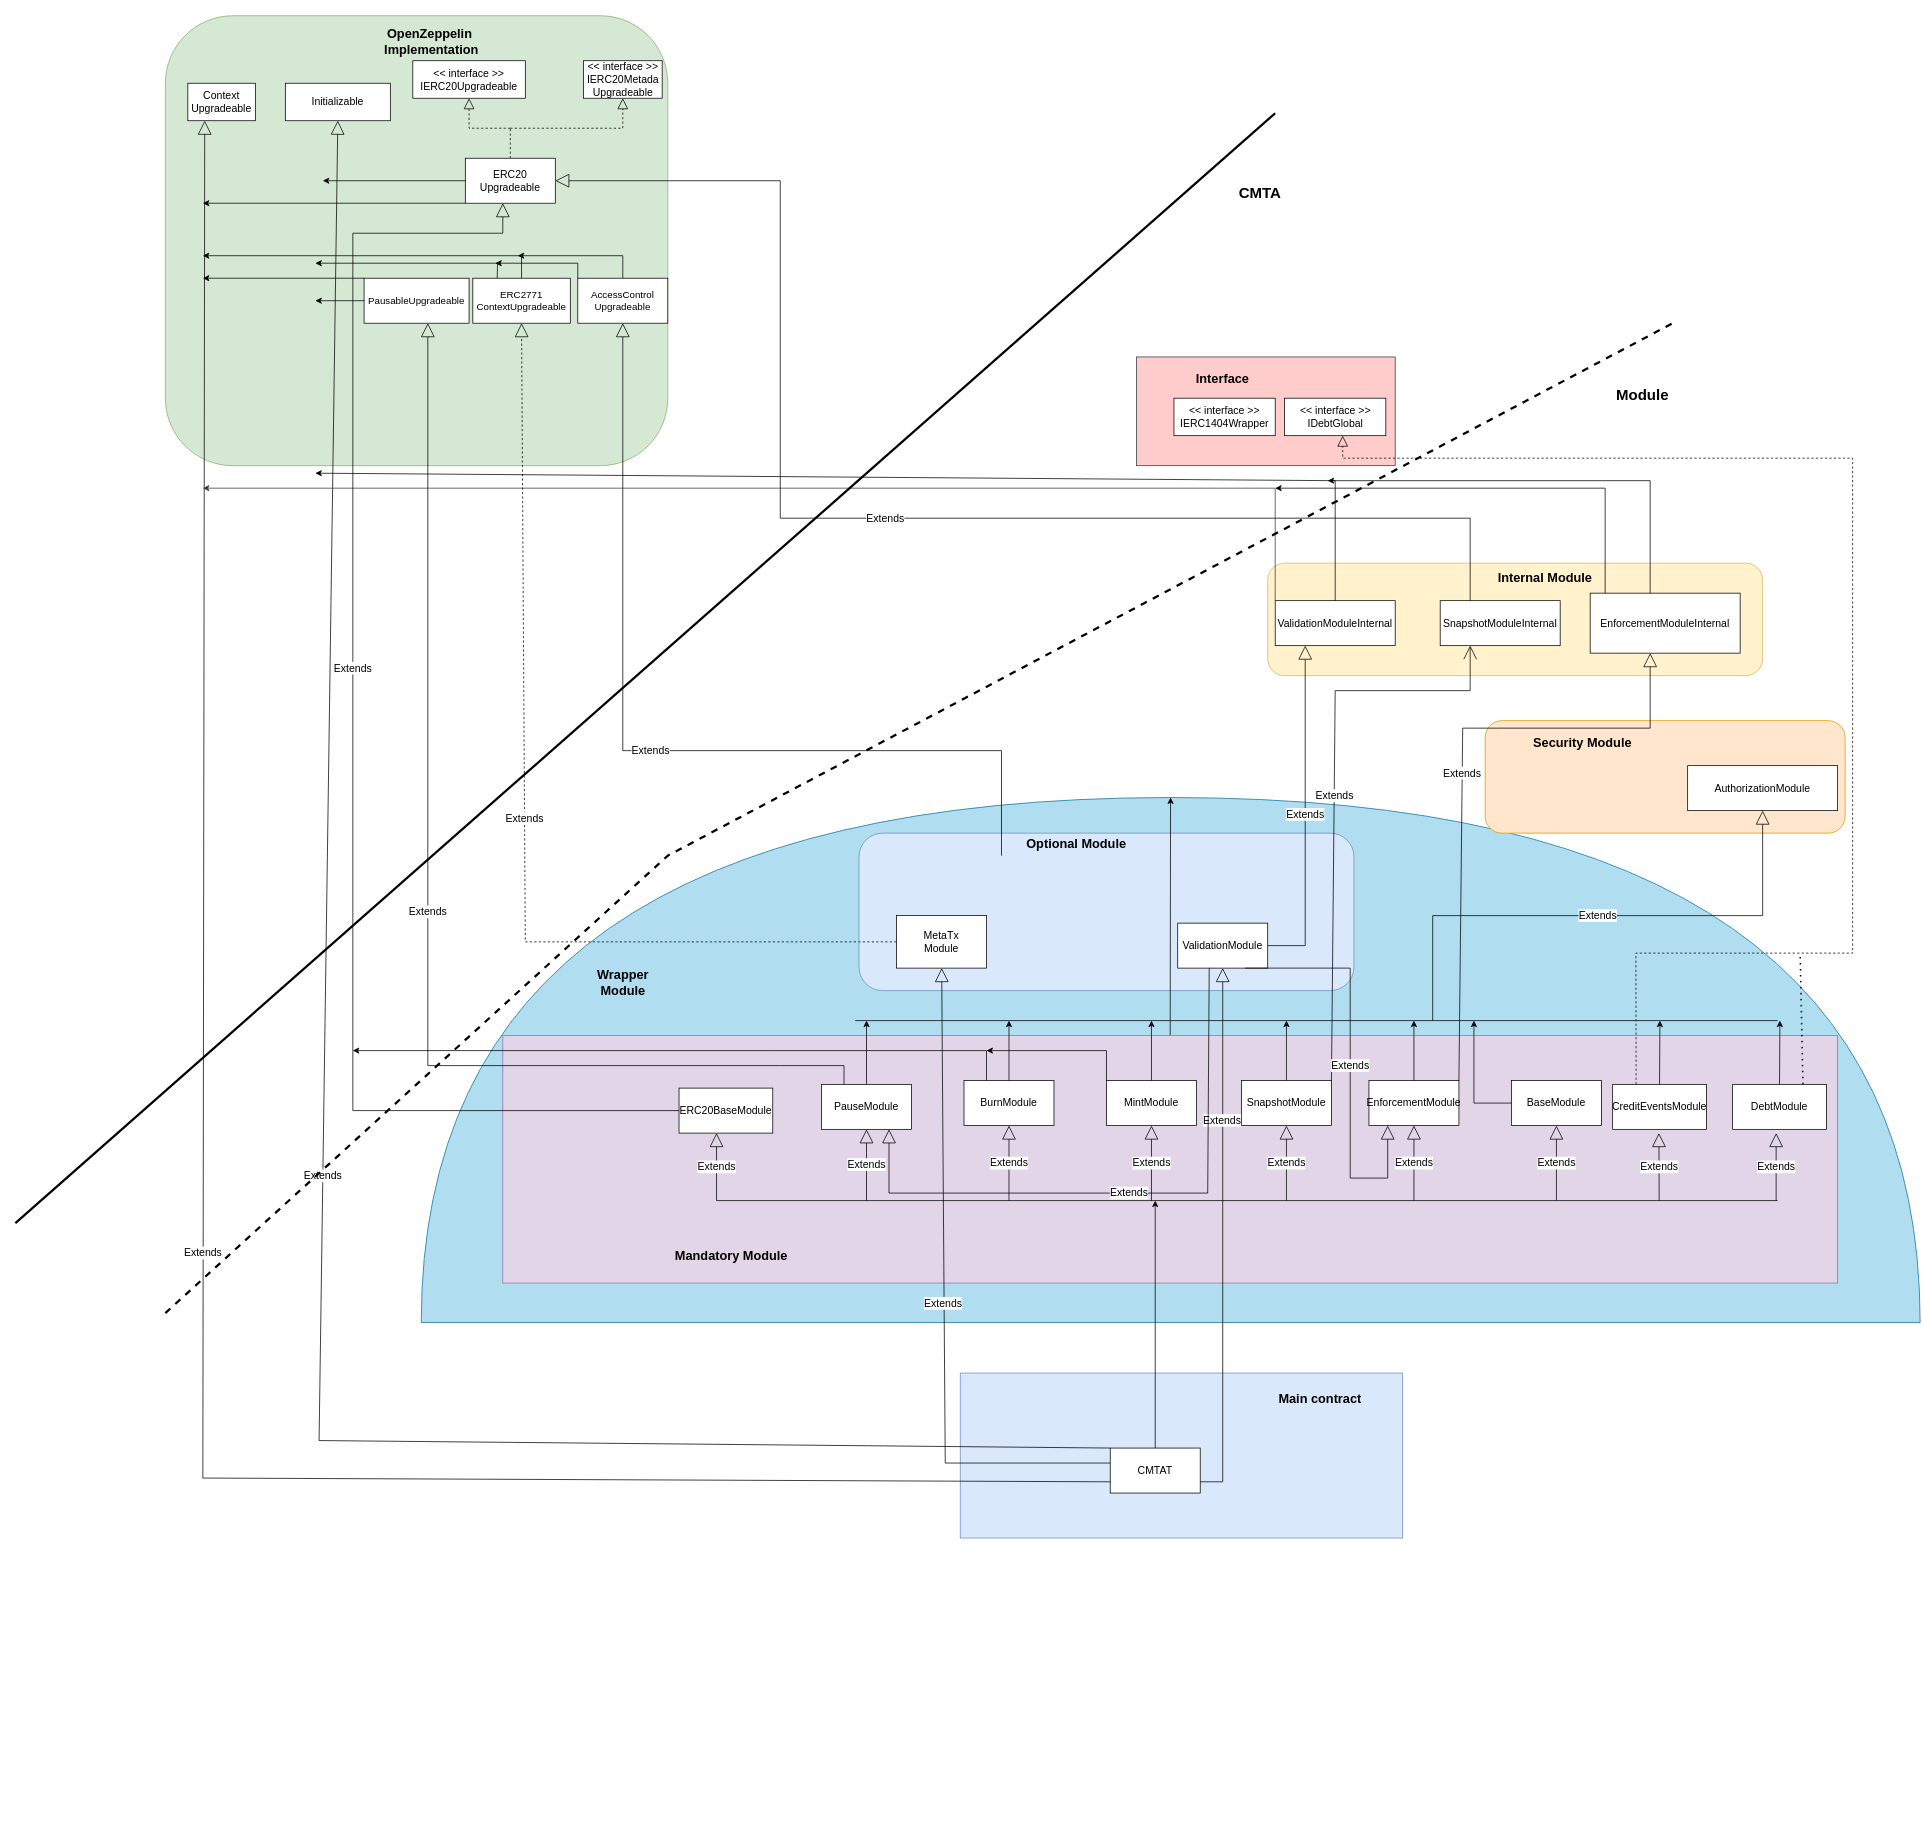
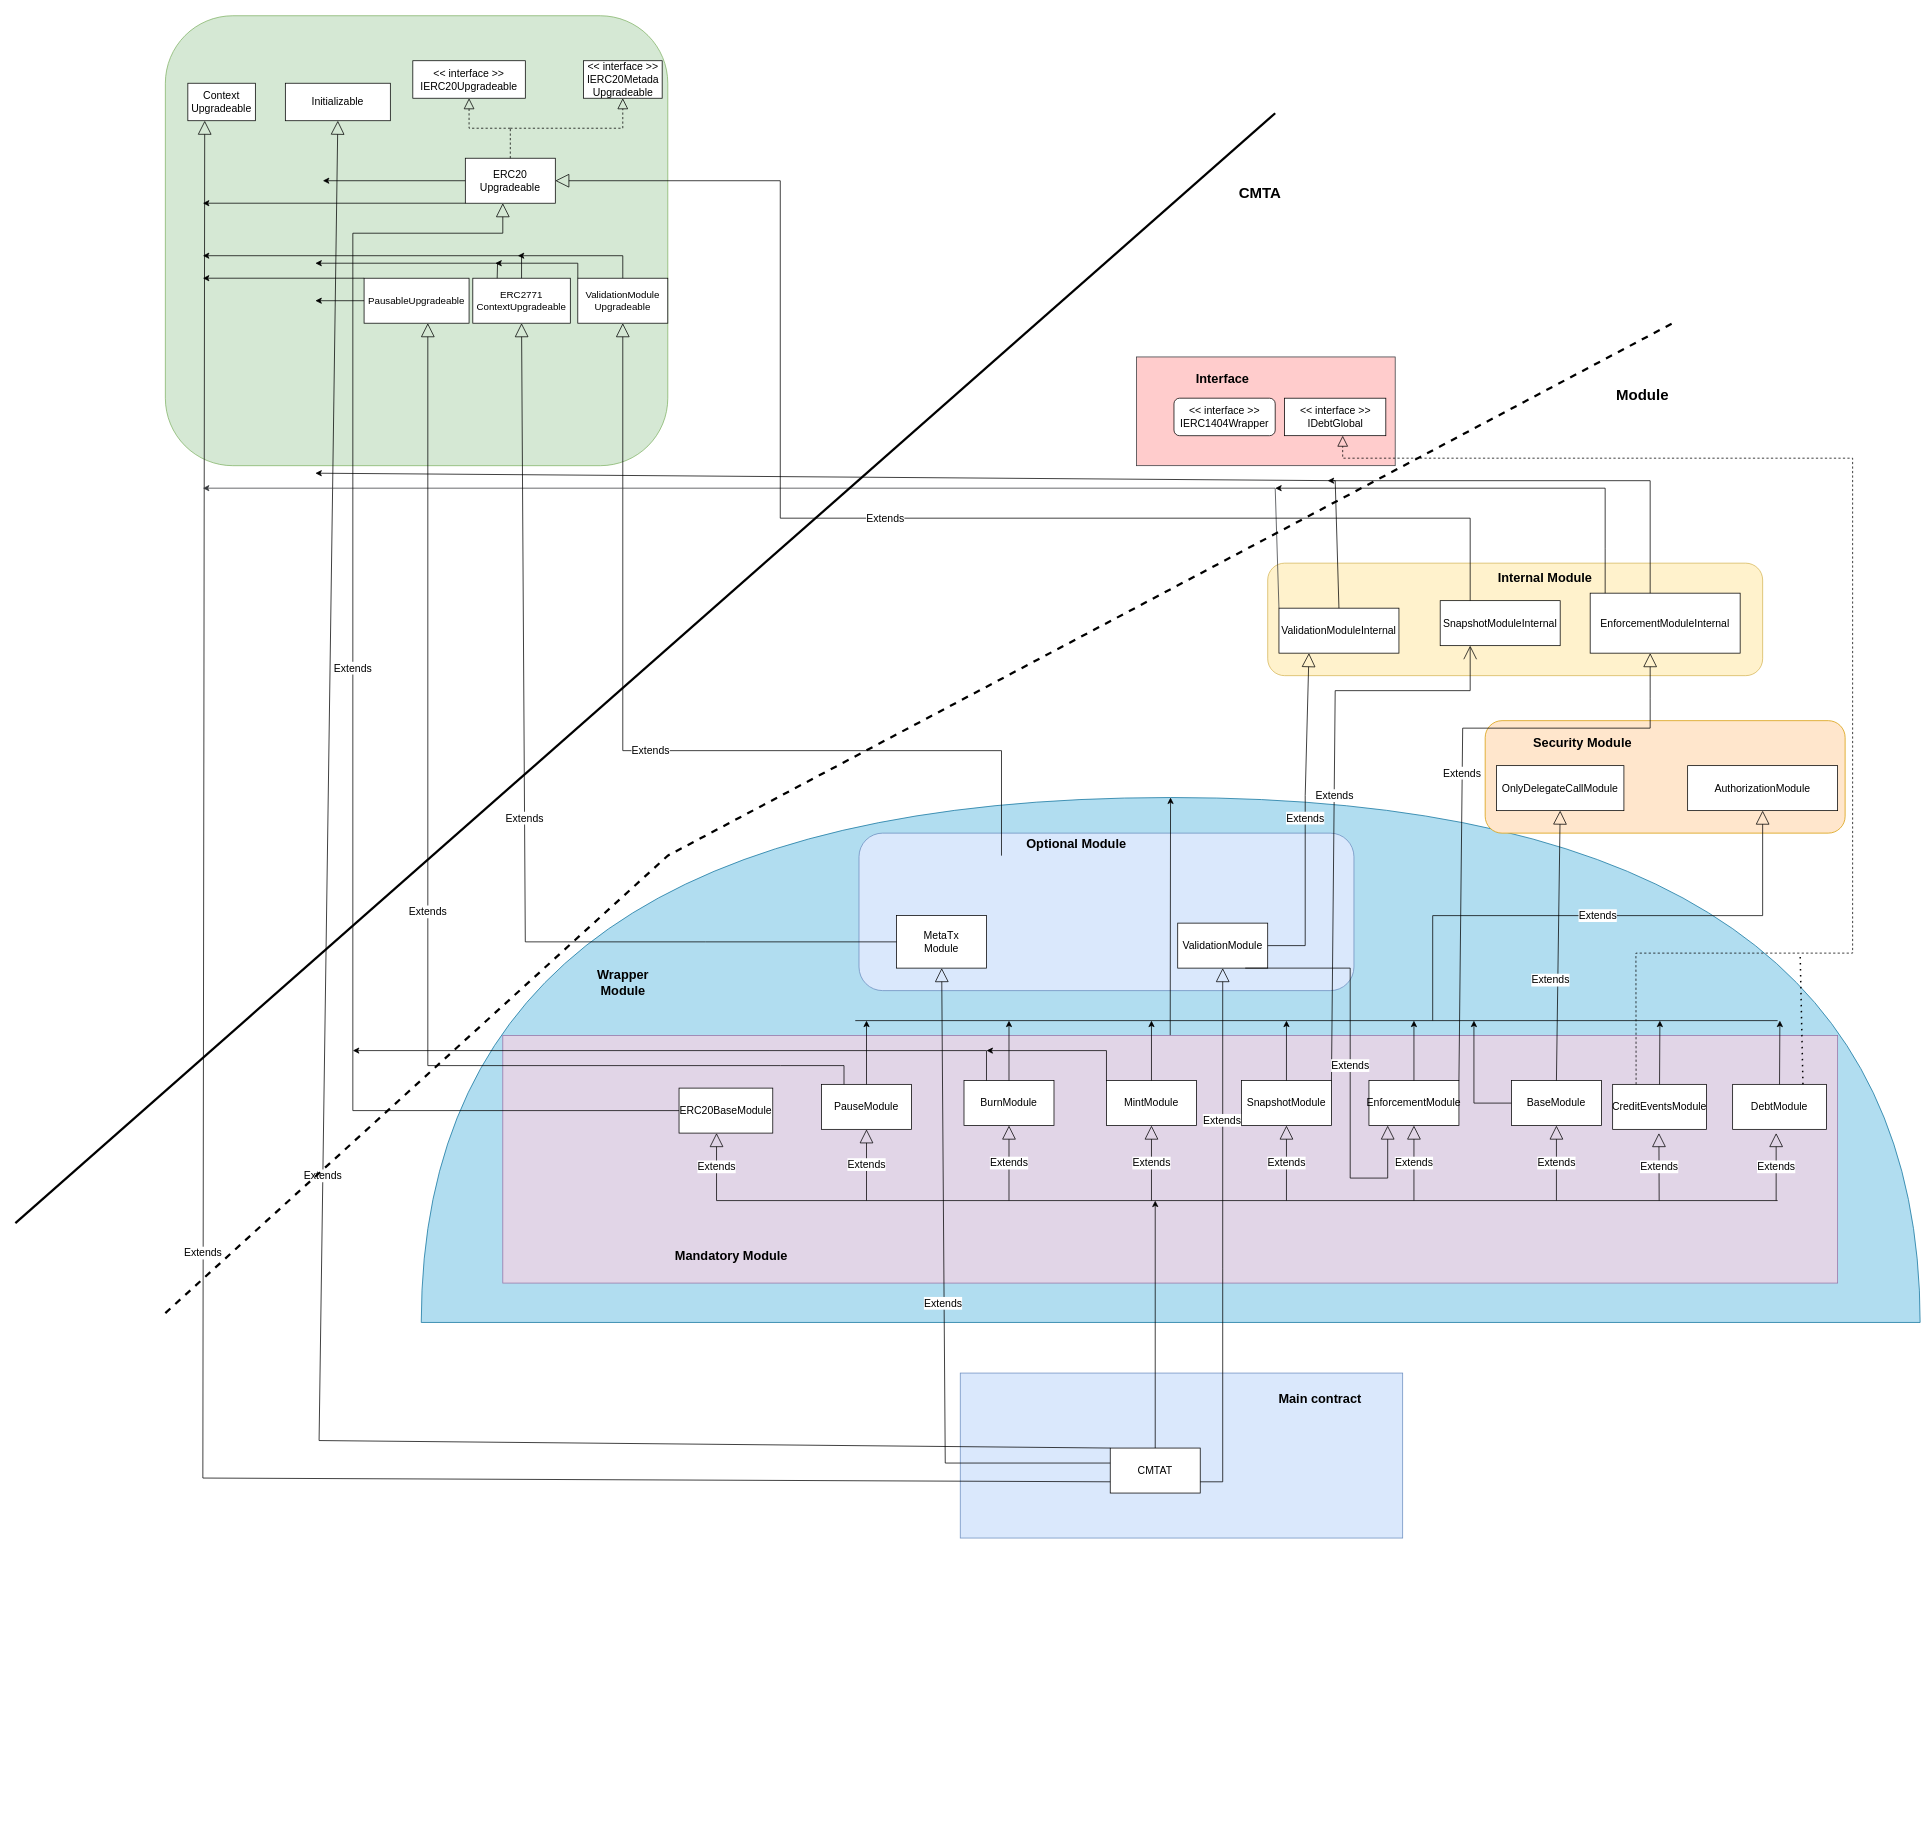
(432, 42) -> none
(623, 300) -> (623, 300)
(1225, 417) -> (1225, 417)
(1335, 623) -> (1339, 630)
none -> (1560, 788)
none -> (1560, 857)
(651, 942) -> (651, 942)
(1209, 1072) -> none
